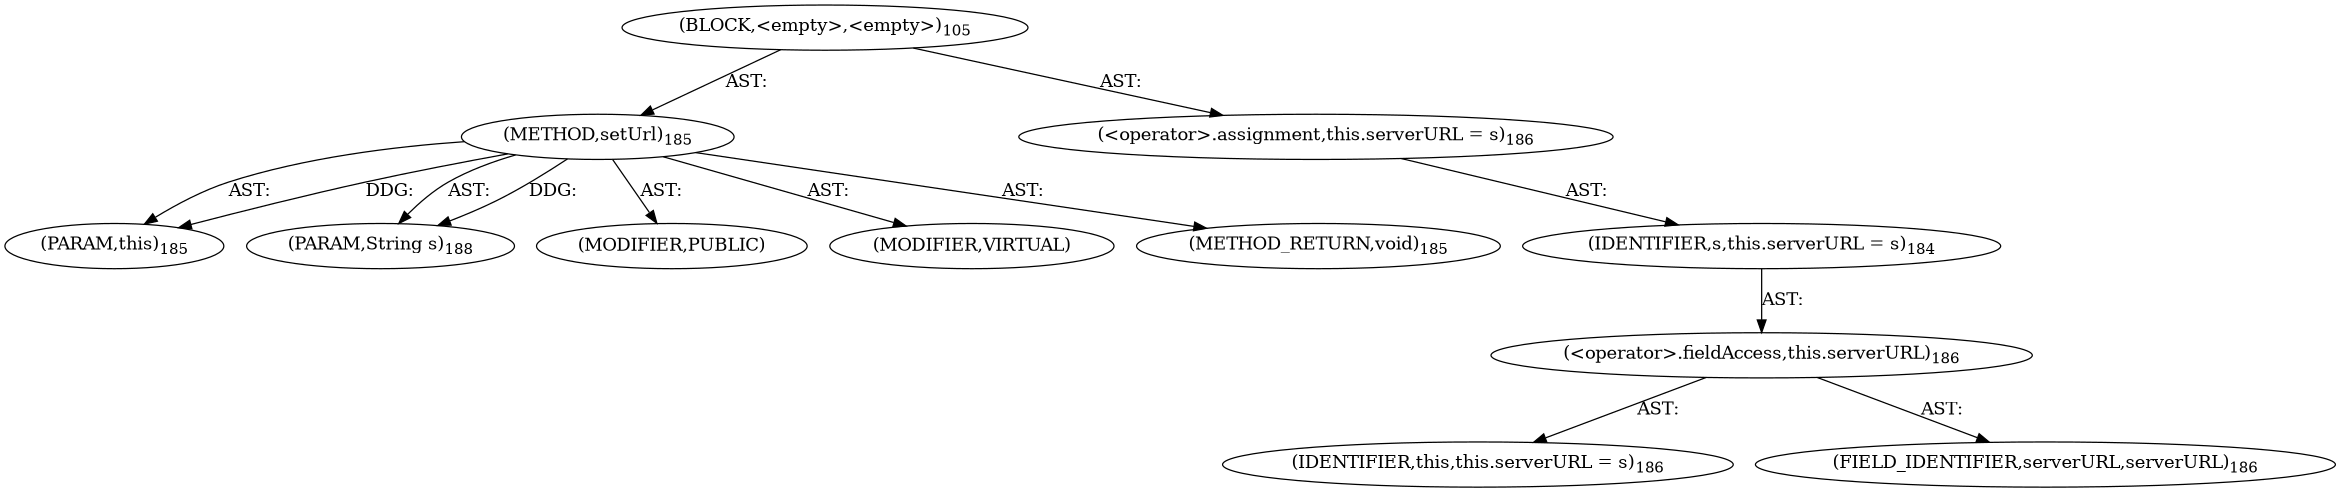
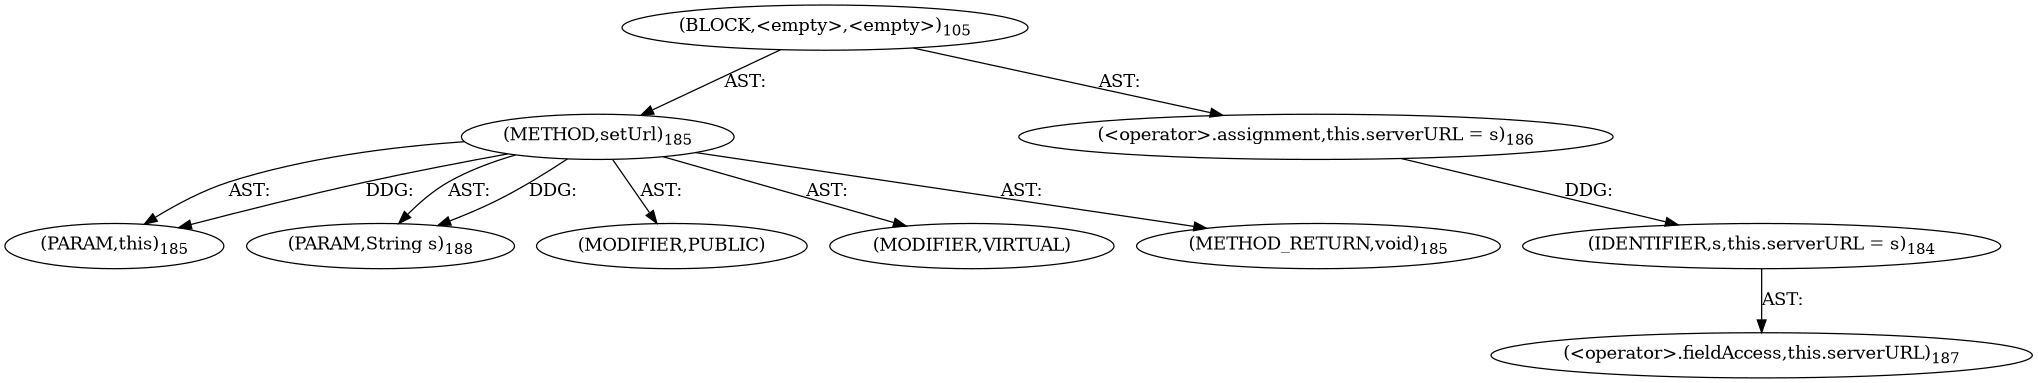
(1590, 191) -> (1592, 191)
(1946, 353) -> (1946, 353)
(1478, 465) -> none
(2045, 465) -> none
